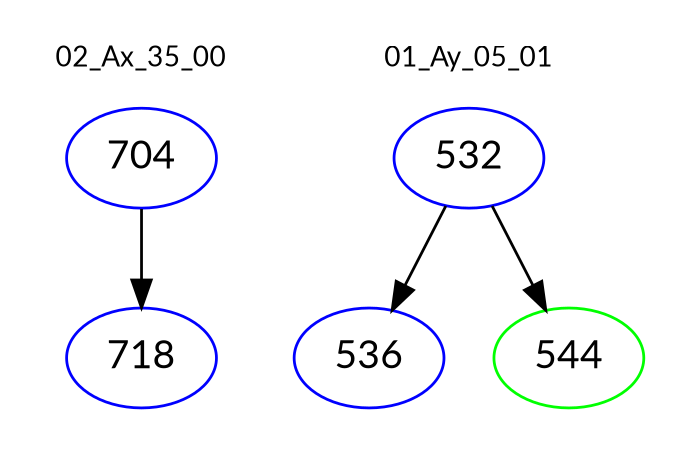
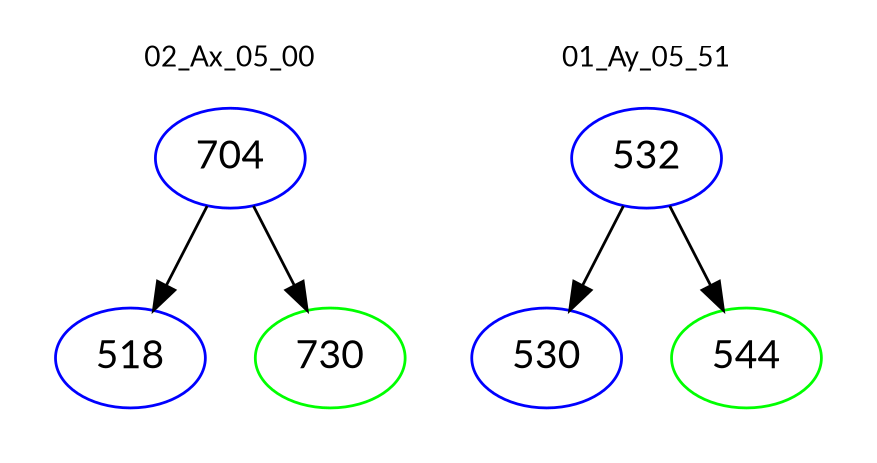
(142, 60) -> (230, 60)
(469, 60) -> (647, 60)
(142, 358) -> (130, 358)
none -> (330, 358)
(369, 358) -> (547, 358)
